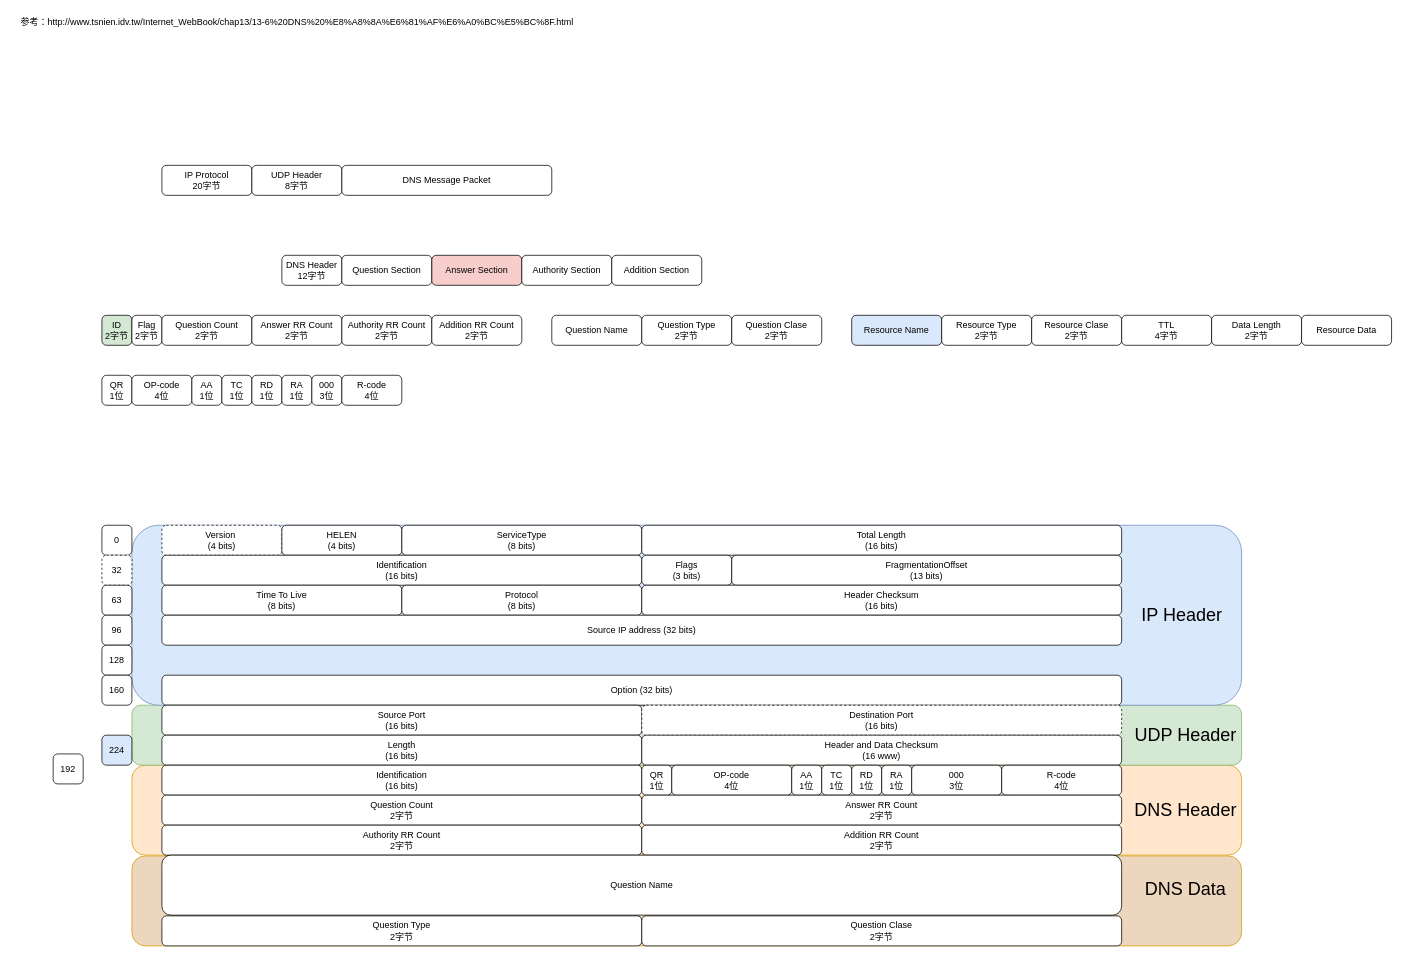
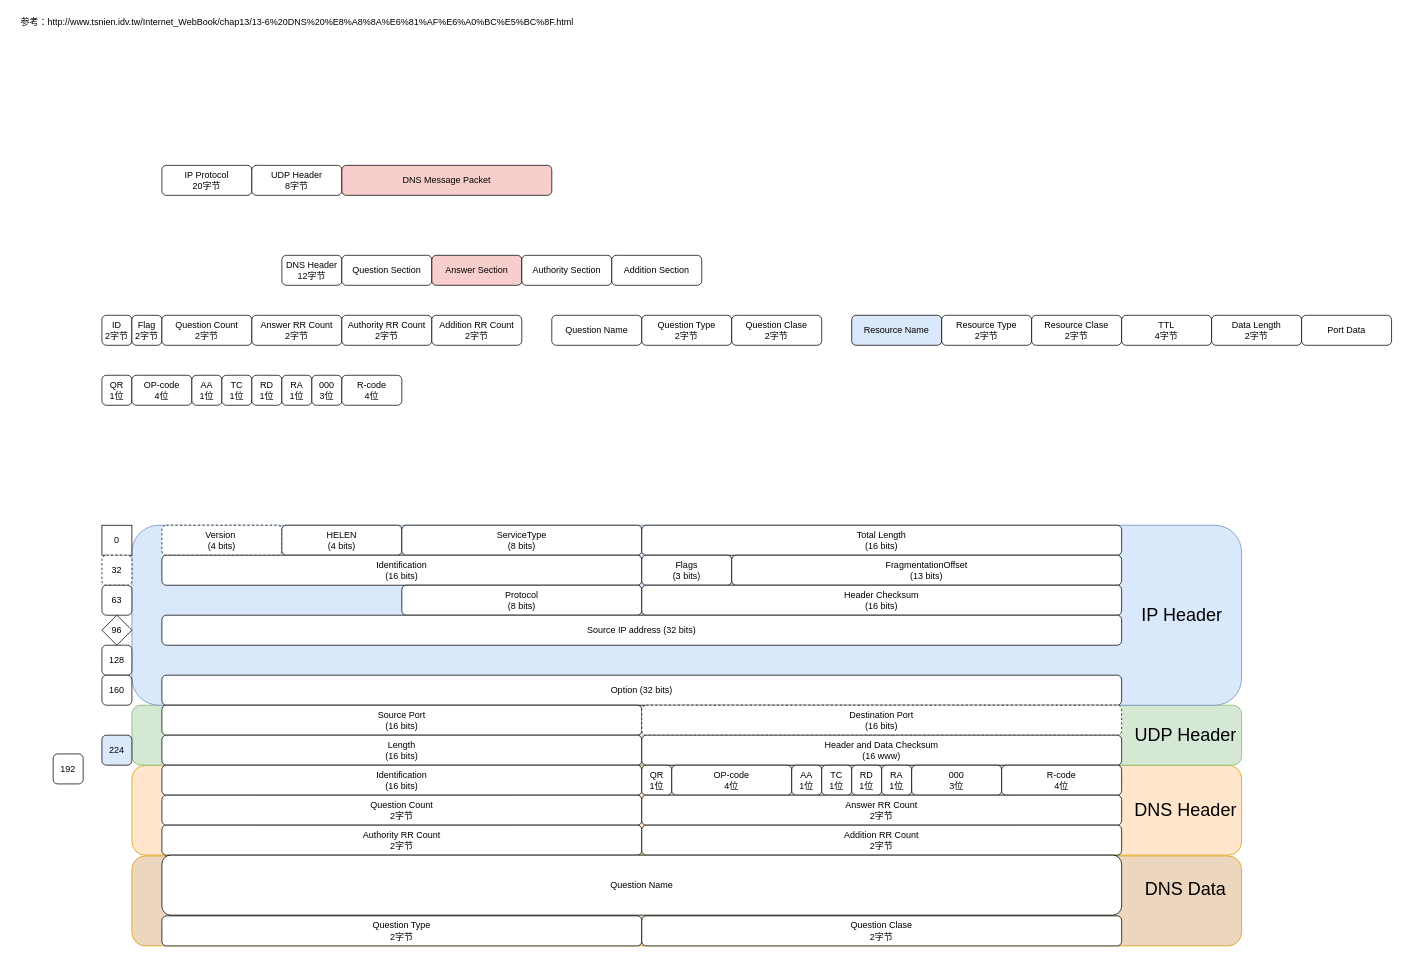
(447, 180) -> (447, 180)
(117, 330) -> (117, 330)
(1347, 330) -> (1347, 330)
(117, 540) -> (117, 540)
(282, 600) -> none
(117, 630) -> (117, 630)
